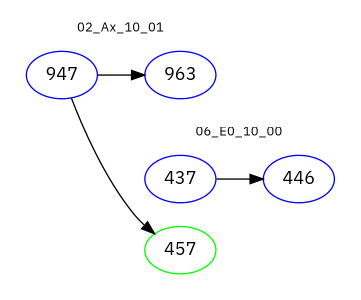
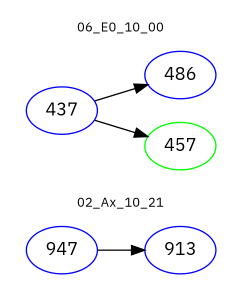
(121, 28) -> (121, 203)
(180, 75) -> (180, 250)
(102, 165) -> (115, 126)
(299, 179) -> (180, 75)
